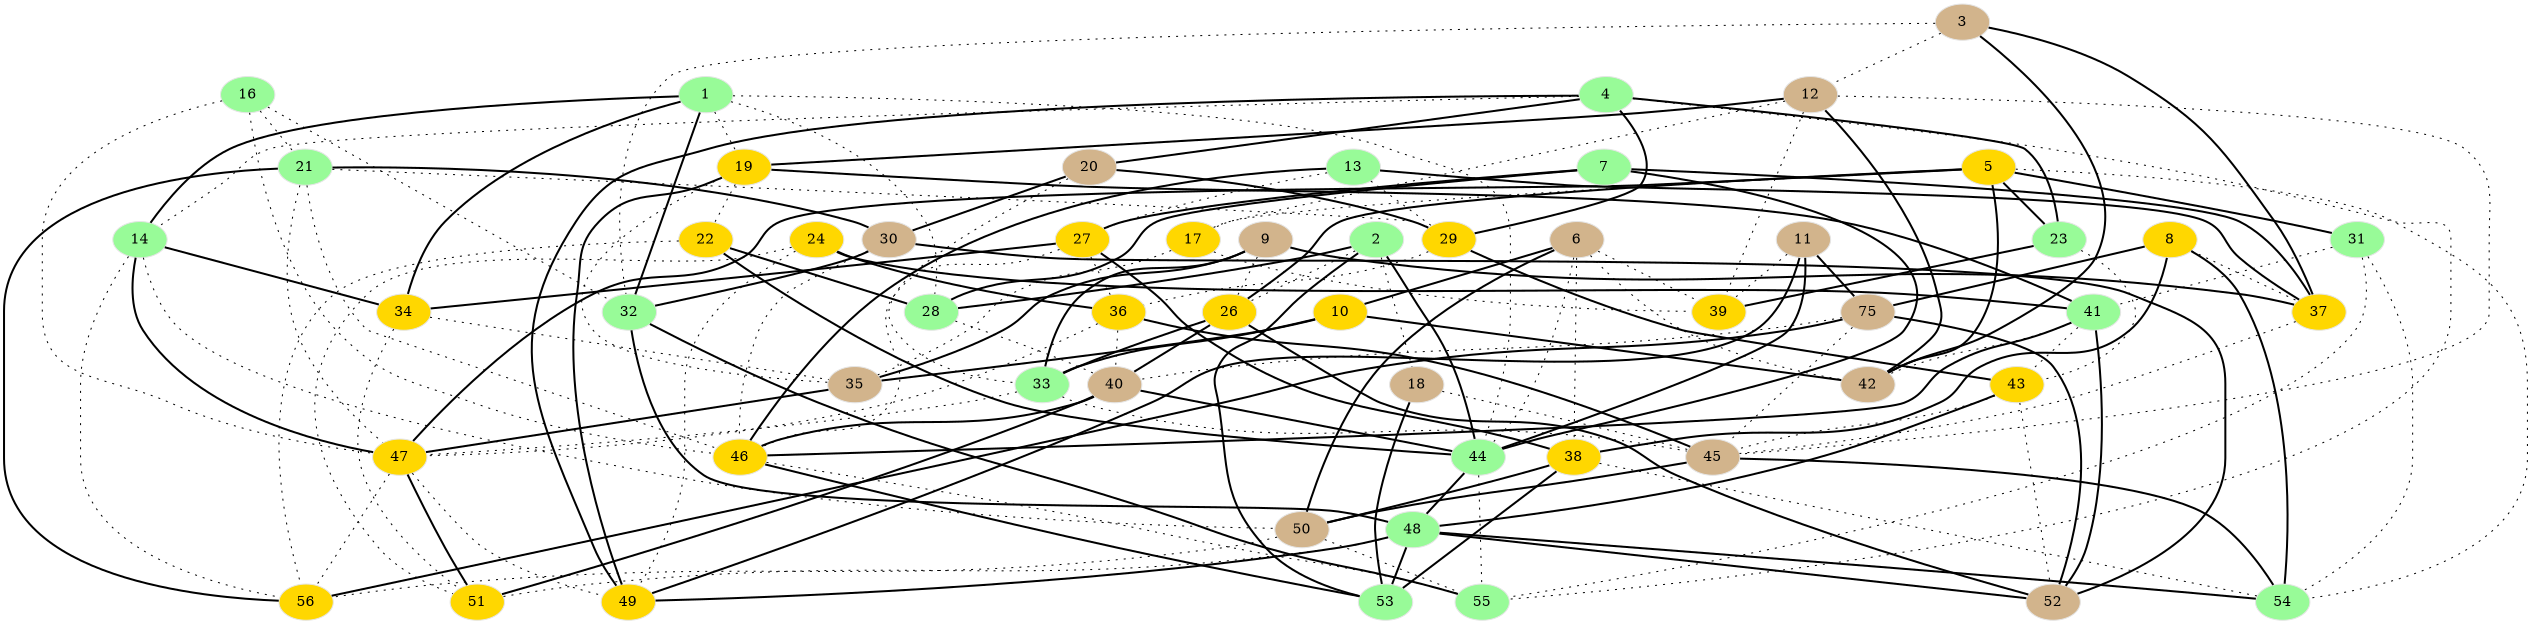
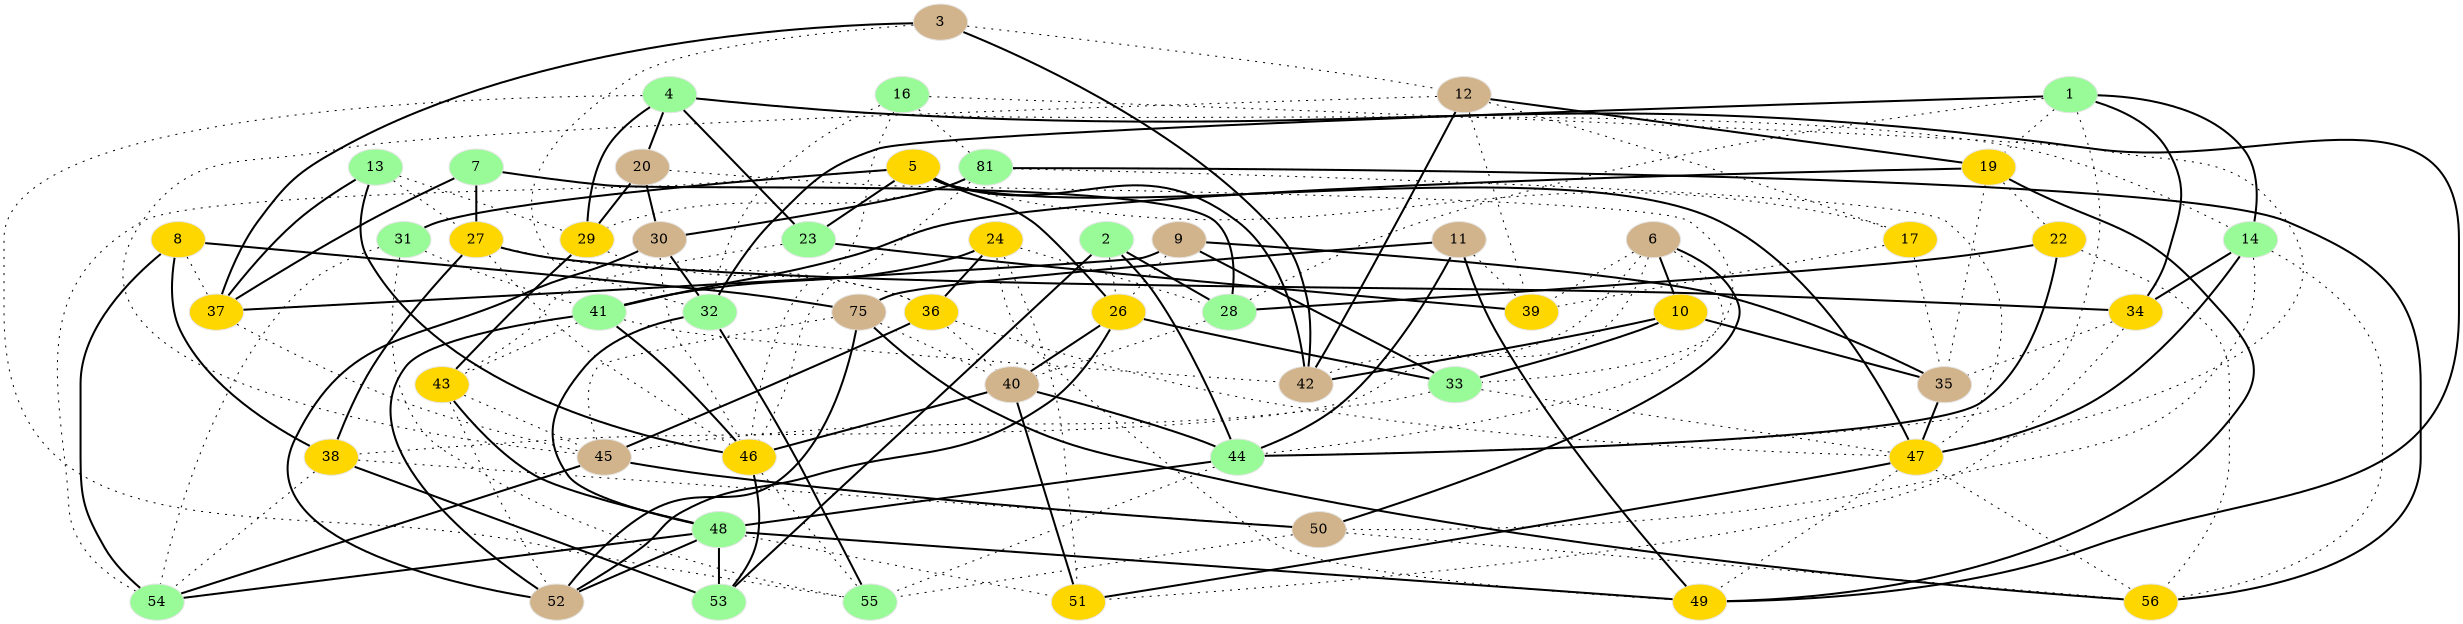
(305, 167) -> (986, 167)
none -> (1113, 276)
(1881, 345) -> none
(1417, 385) -> none
(1461, 489) -> (802, 492)
